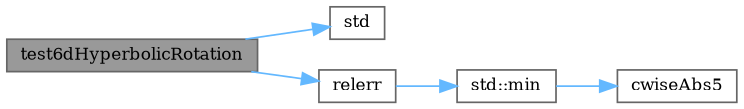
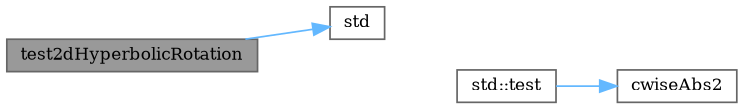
(132, 55) -> (132, 55)
(357, 86) -> none
(507, 86) -> (507, 86)
(677, 86) -> (677, 86)
